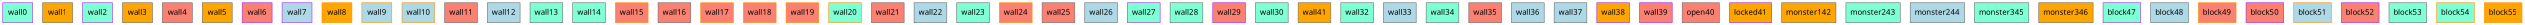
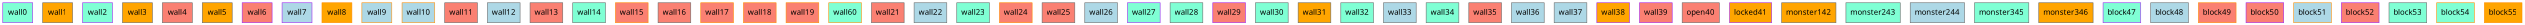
(546, 13) -> (546, 13)
(845, 13) -> (845, 13)
(1314, 13) -> (1314, 13)
